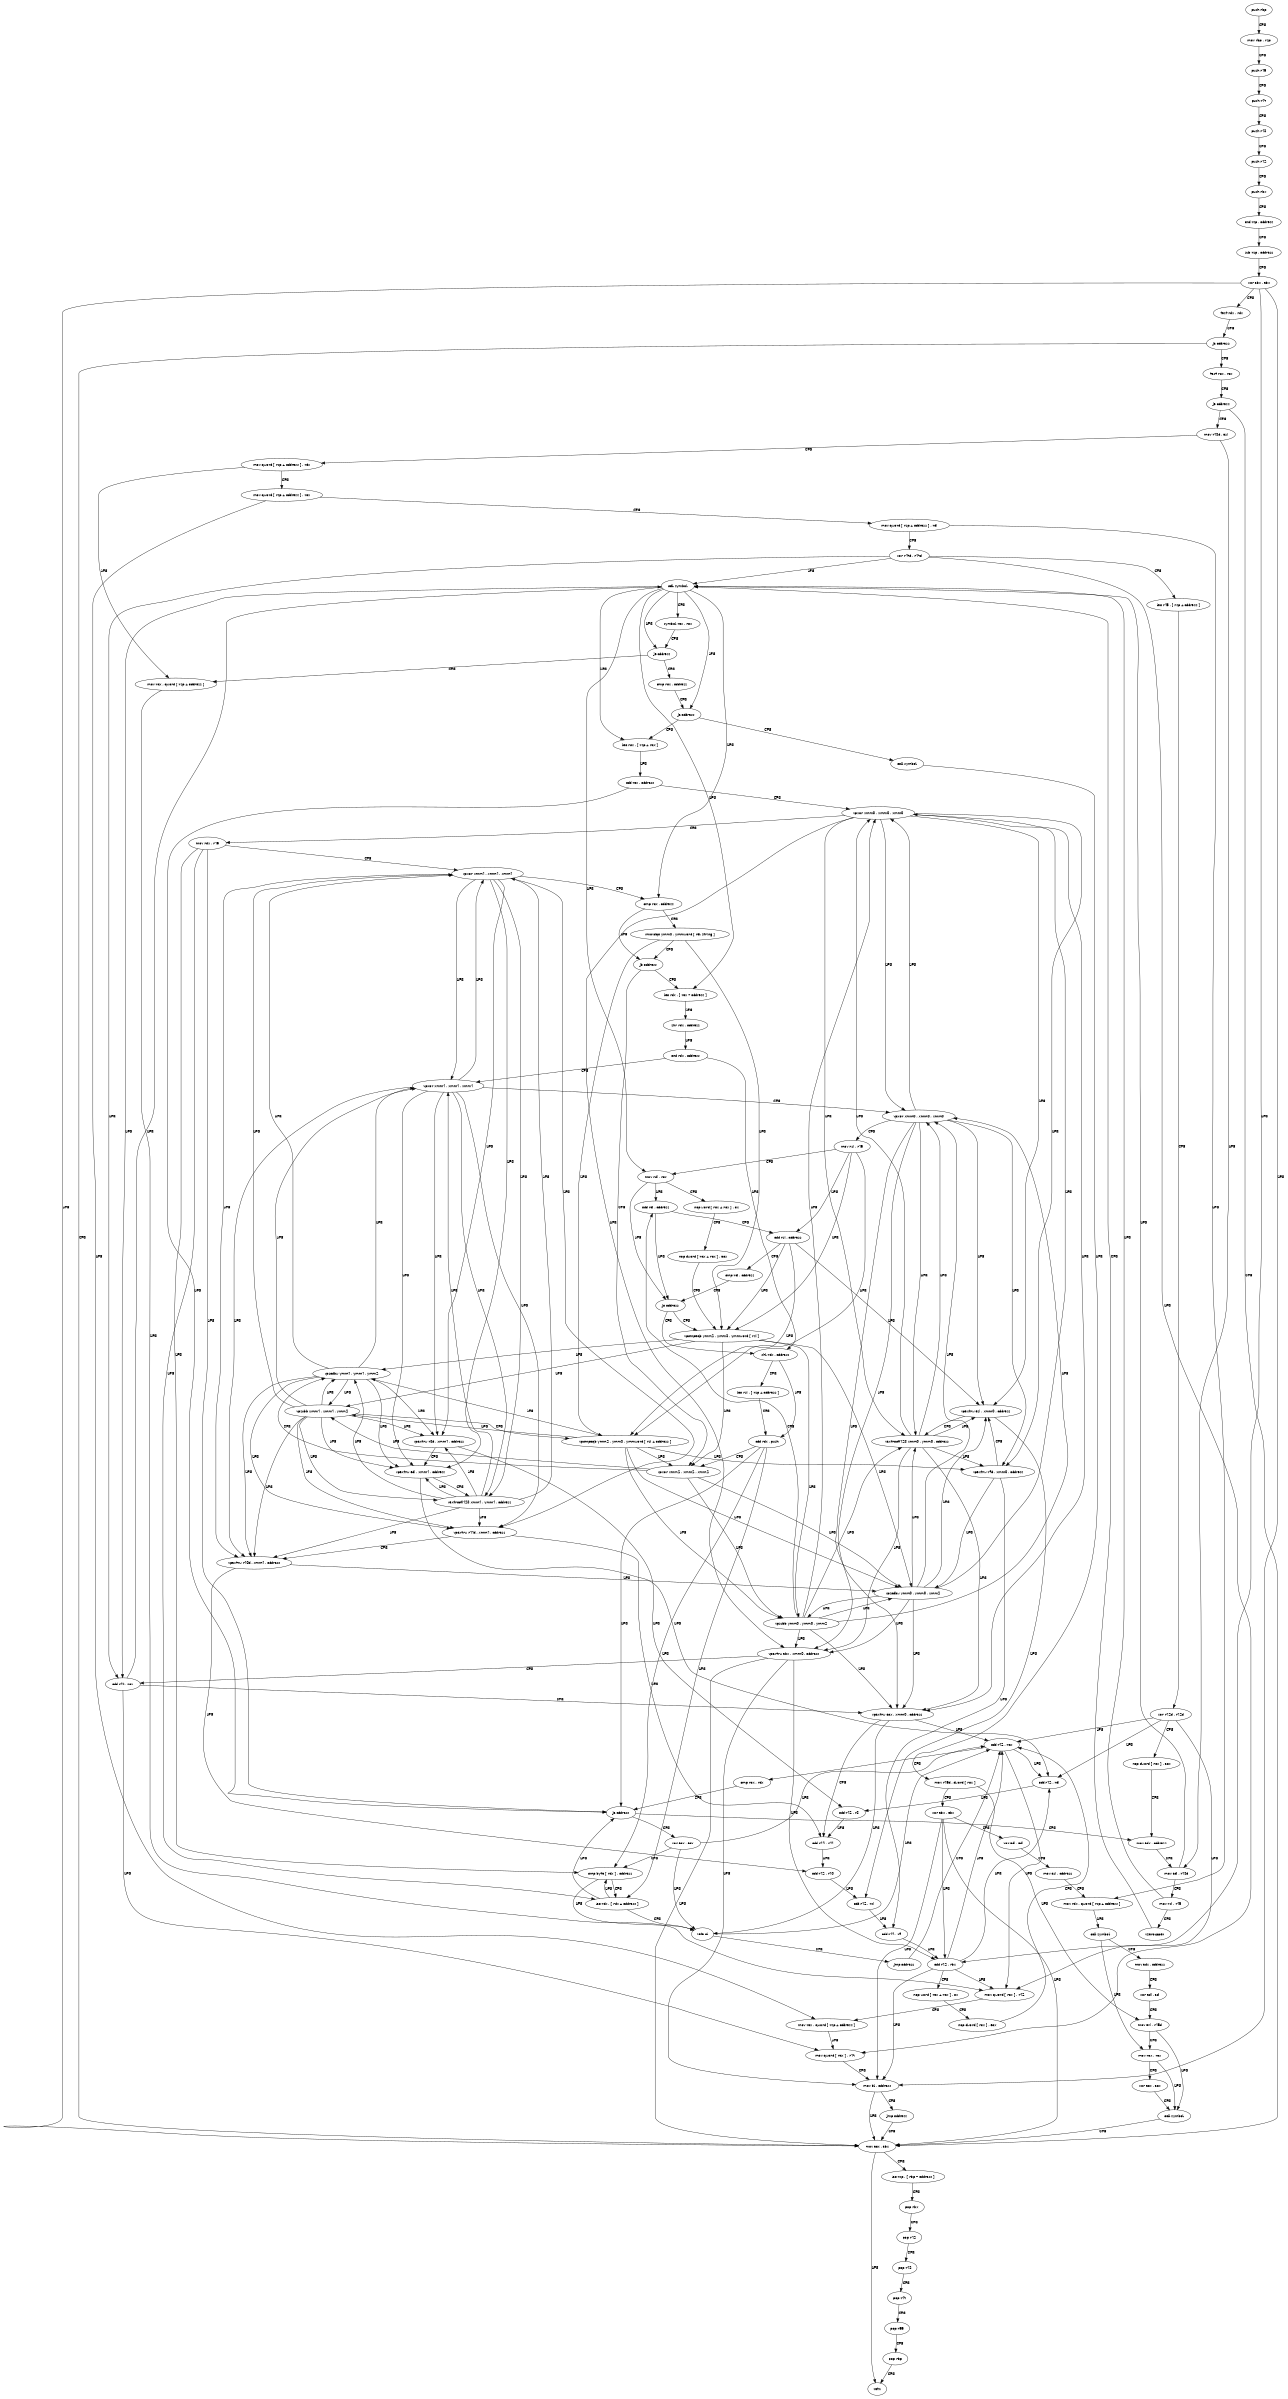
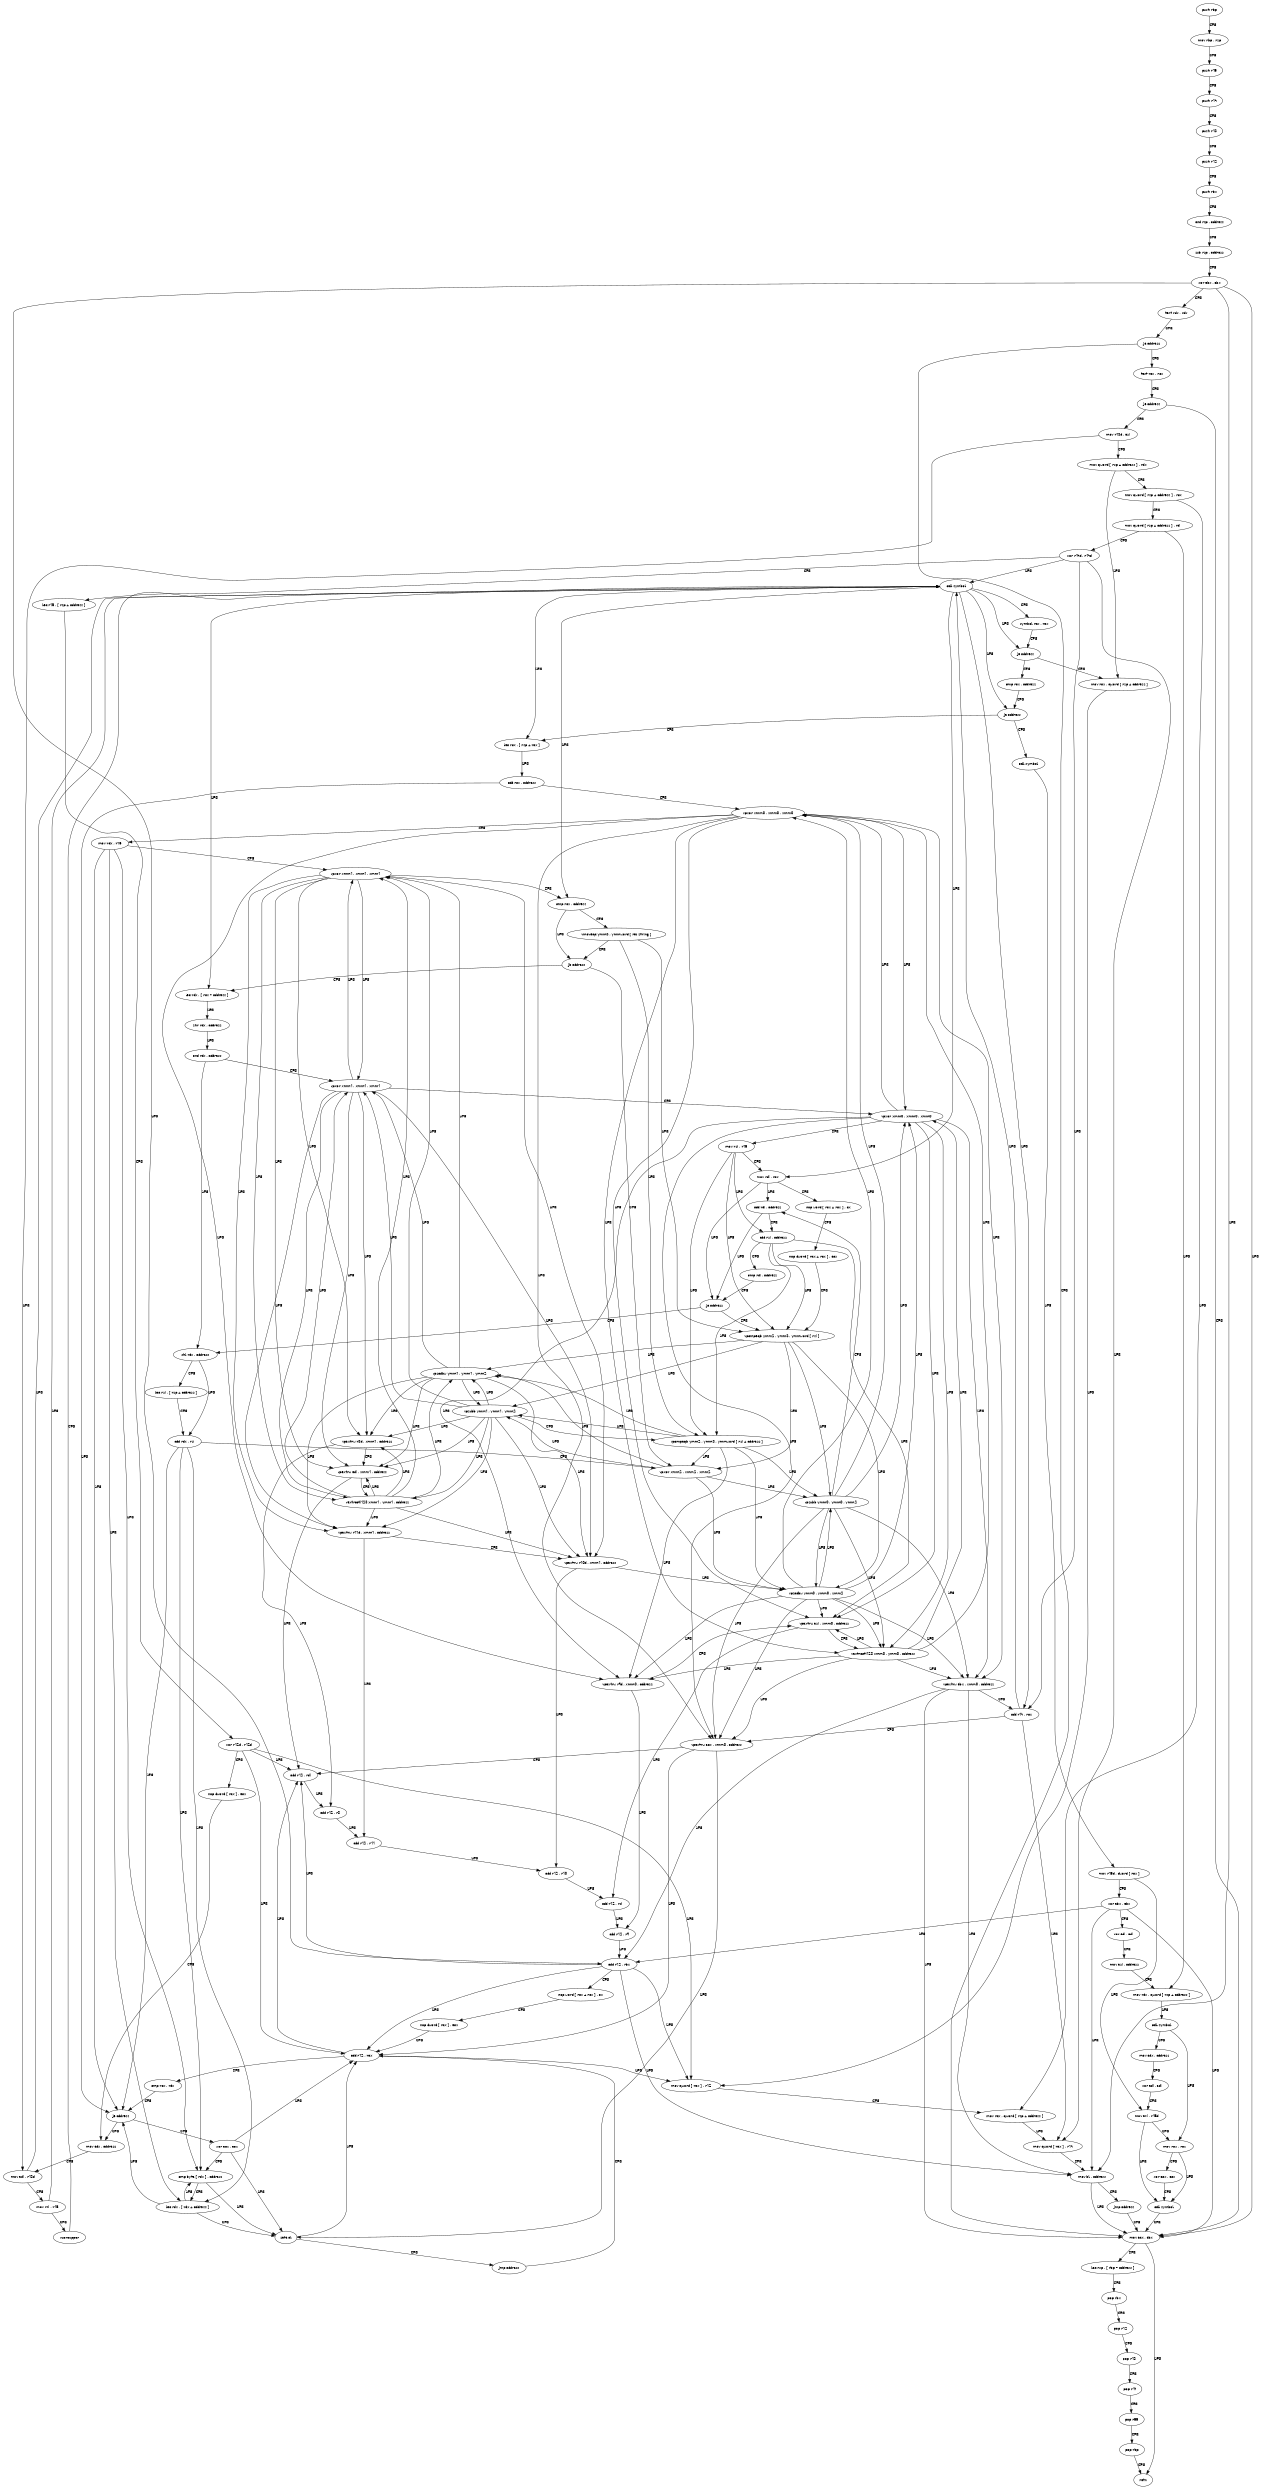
(287, 1426) -> (585, 1426)
(767, 1442) -> (185, 1442)
(964, 1532) -> (703, 1622)
(840, 1773) -> (502, 1760)
